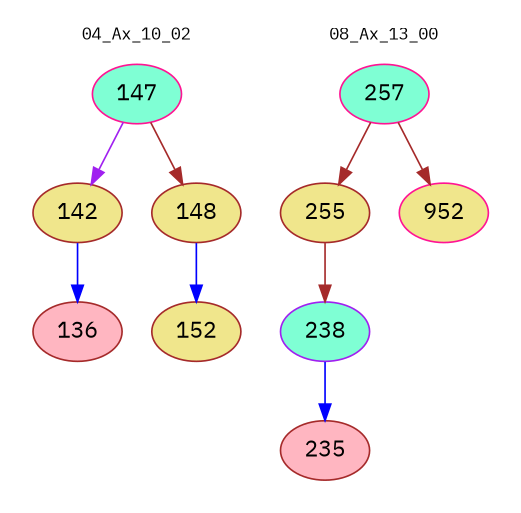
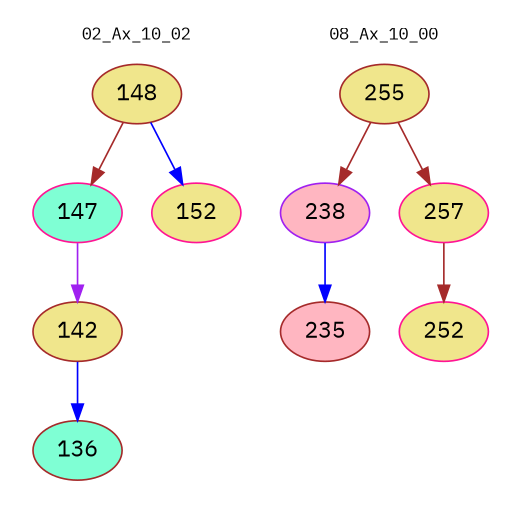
(137, 35) -> (137, 35)
(384, 35) -> (384, 35)
(384, 94) -> (444, 213)
(163, 146) -> (111, 146)
(359, 146) -> (410, 146)
(444, 213) -> (444, 332)
(78, 332) -> (78, 450)
(196, 332) -> (196, 213)
(325, 332) -> (325, 213)
